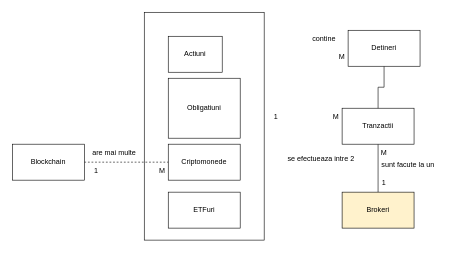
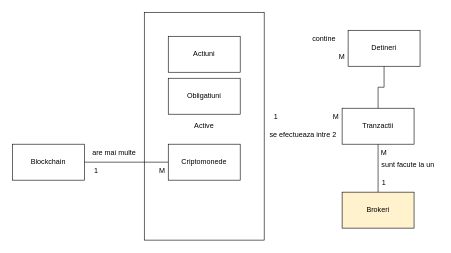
(195, 54) -> (204, 54)
(204, 108) -> (204, 96)
(321, 159) -> (303, 135)
(126, 162) -> (126, 162)
(204, 210) -> none
